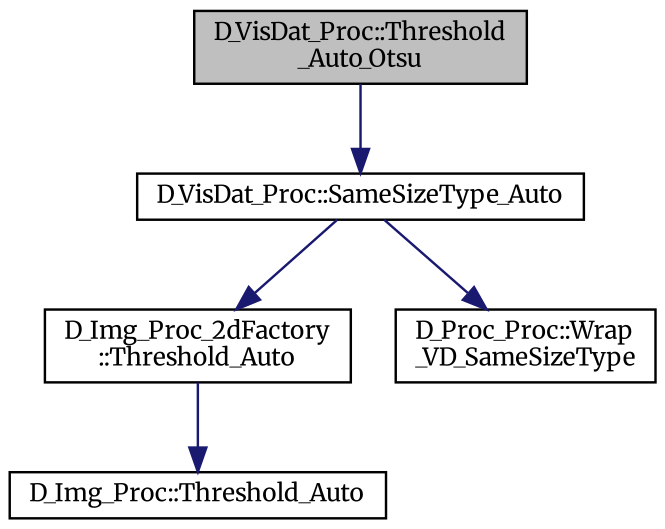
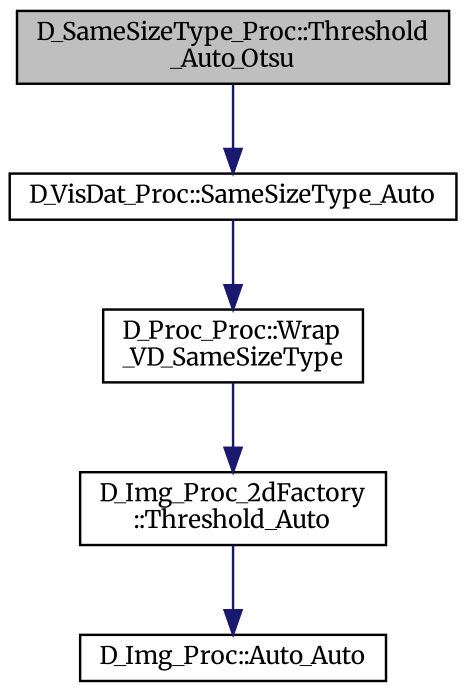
(361, 47) -> (233, 47)
(296, 256) -> (233, 415)
(198, 495) -> (233, 658)
